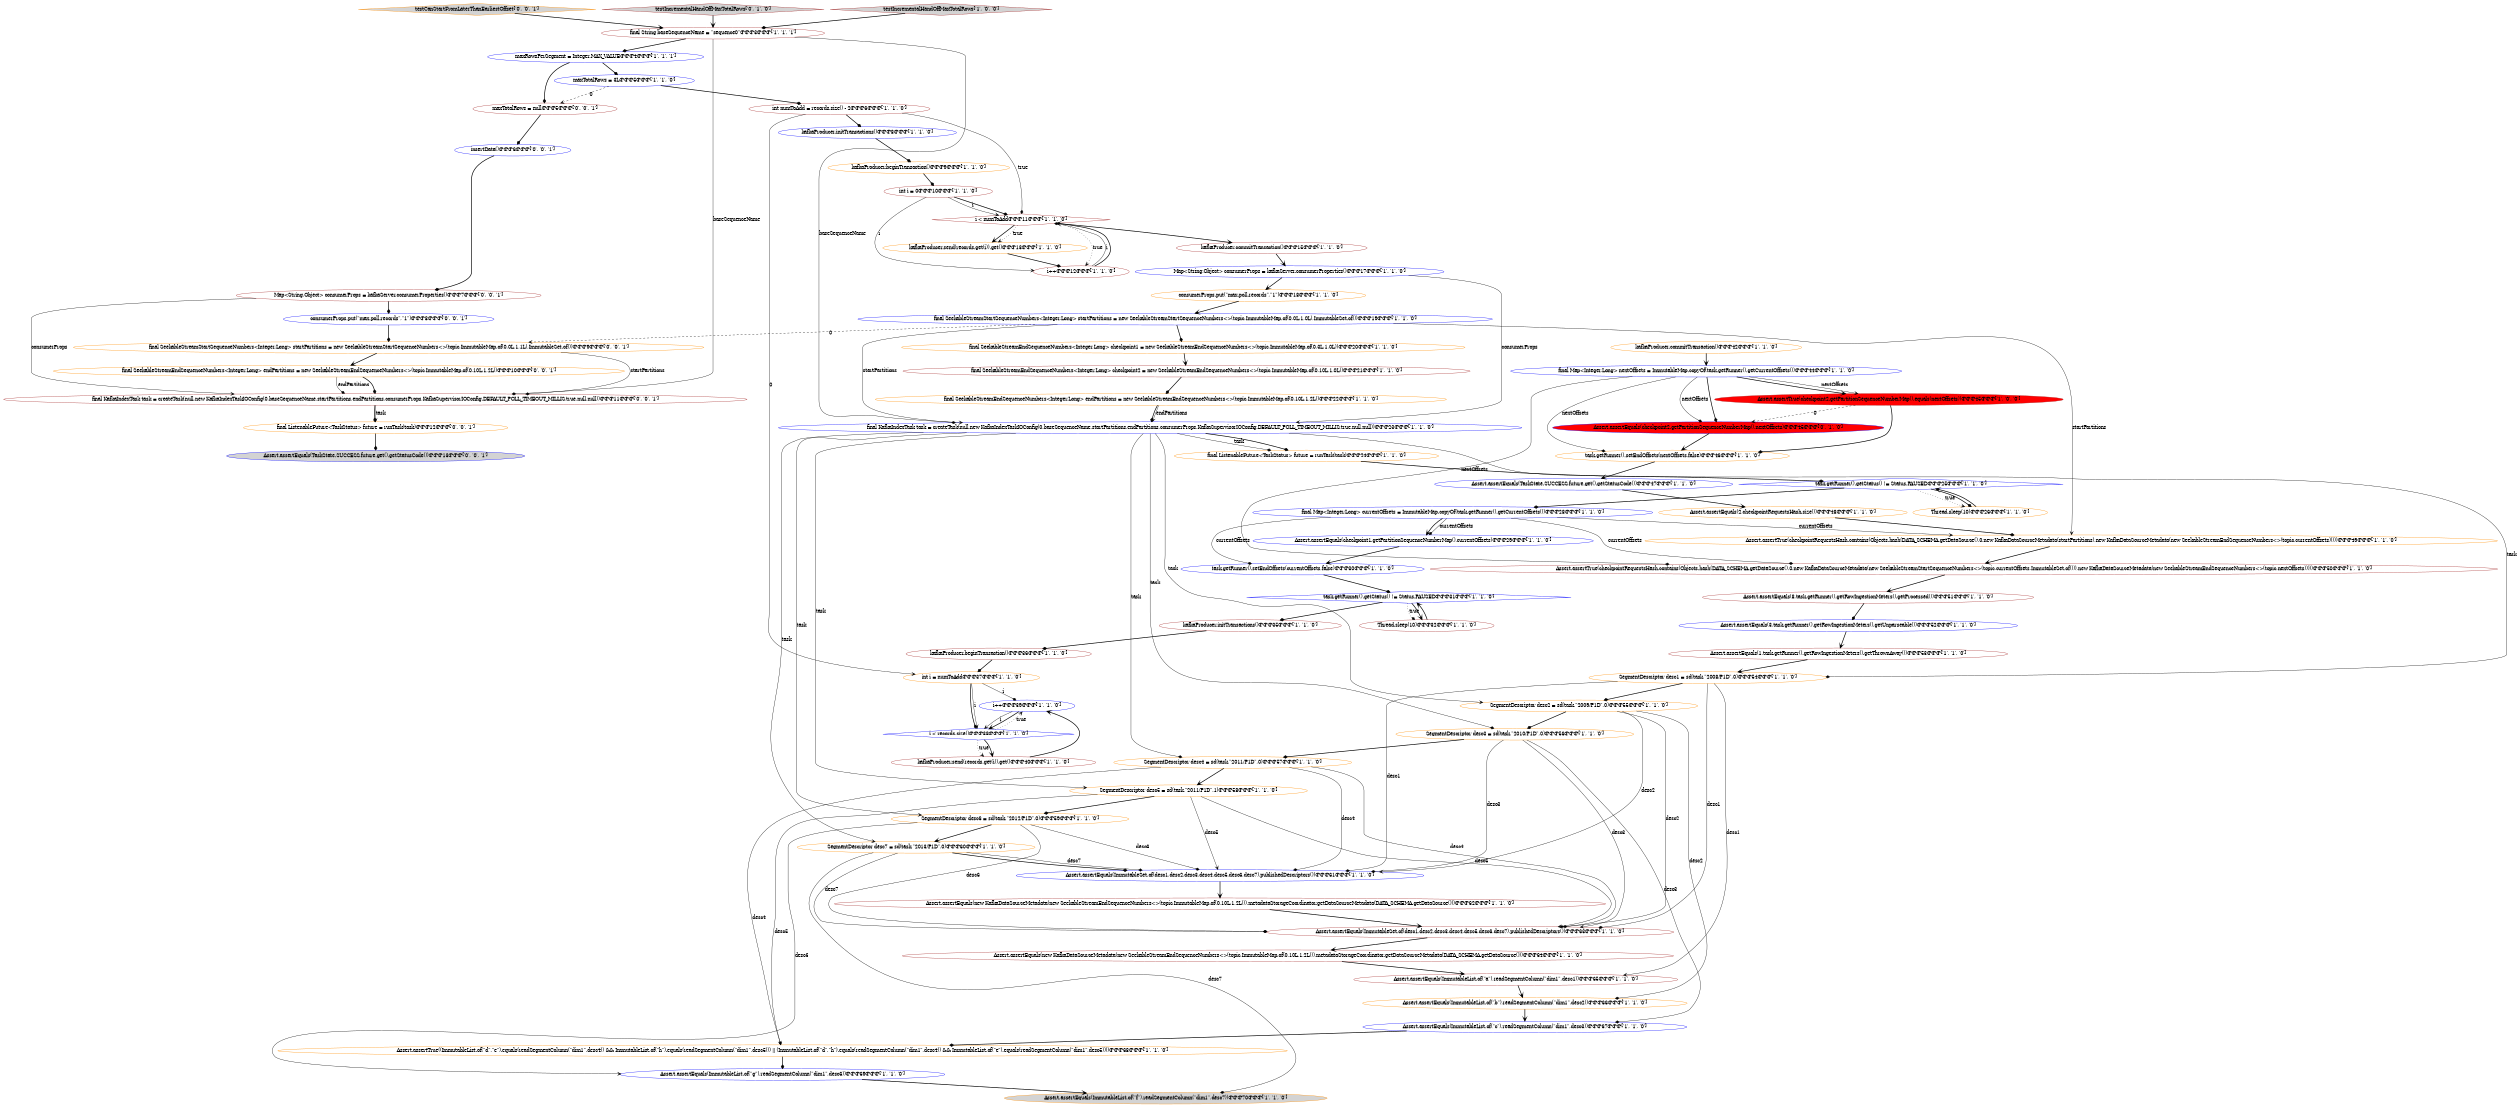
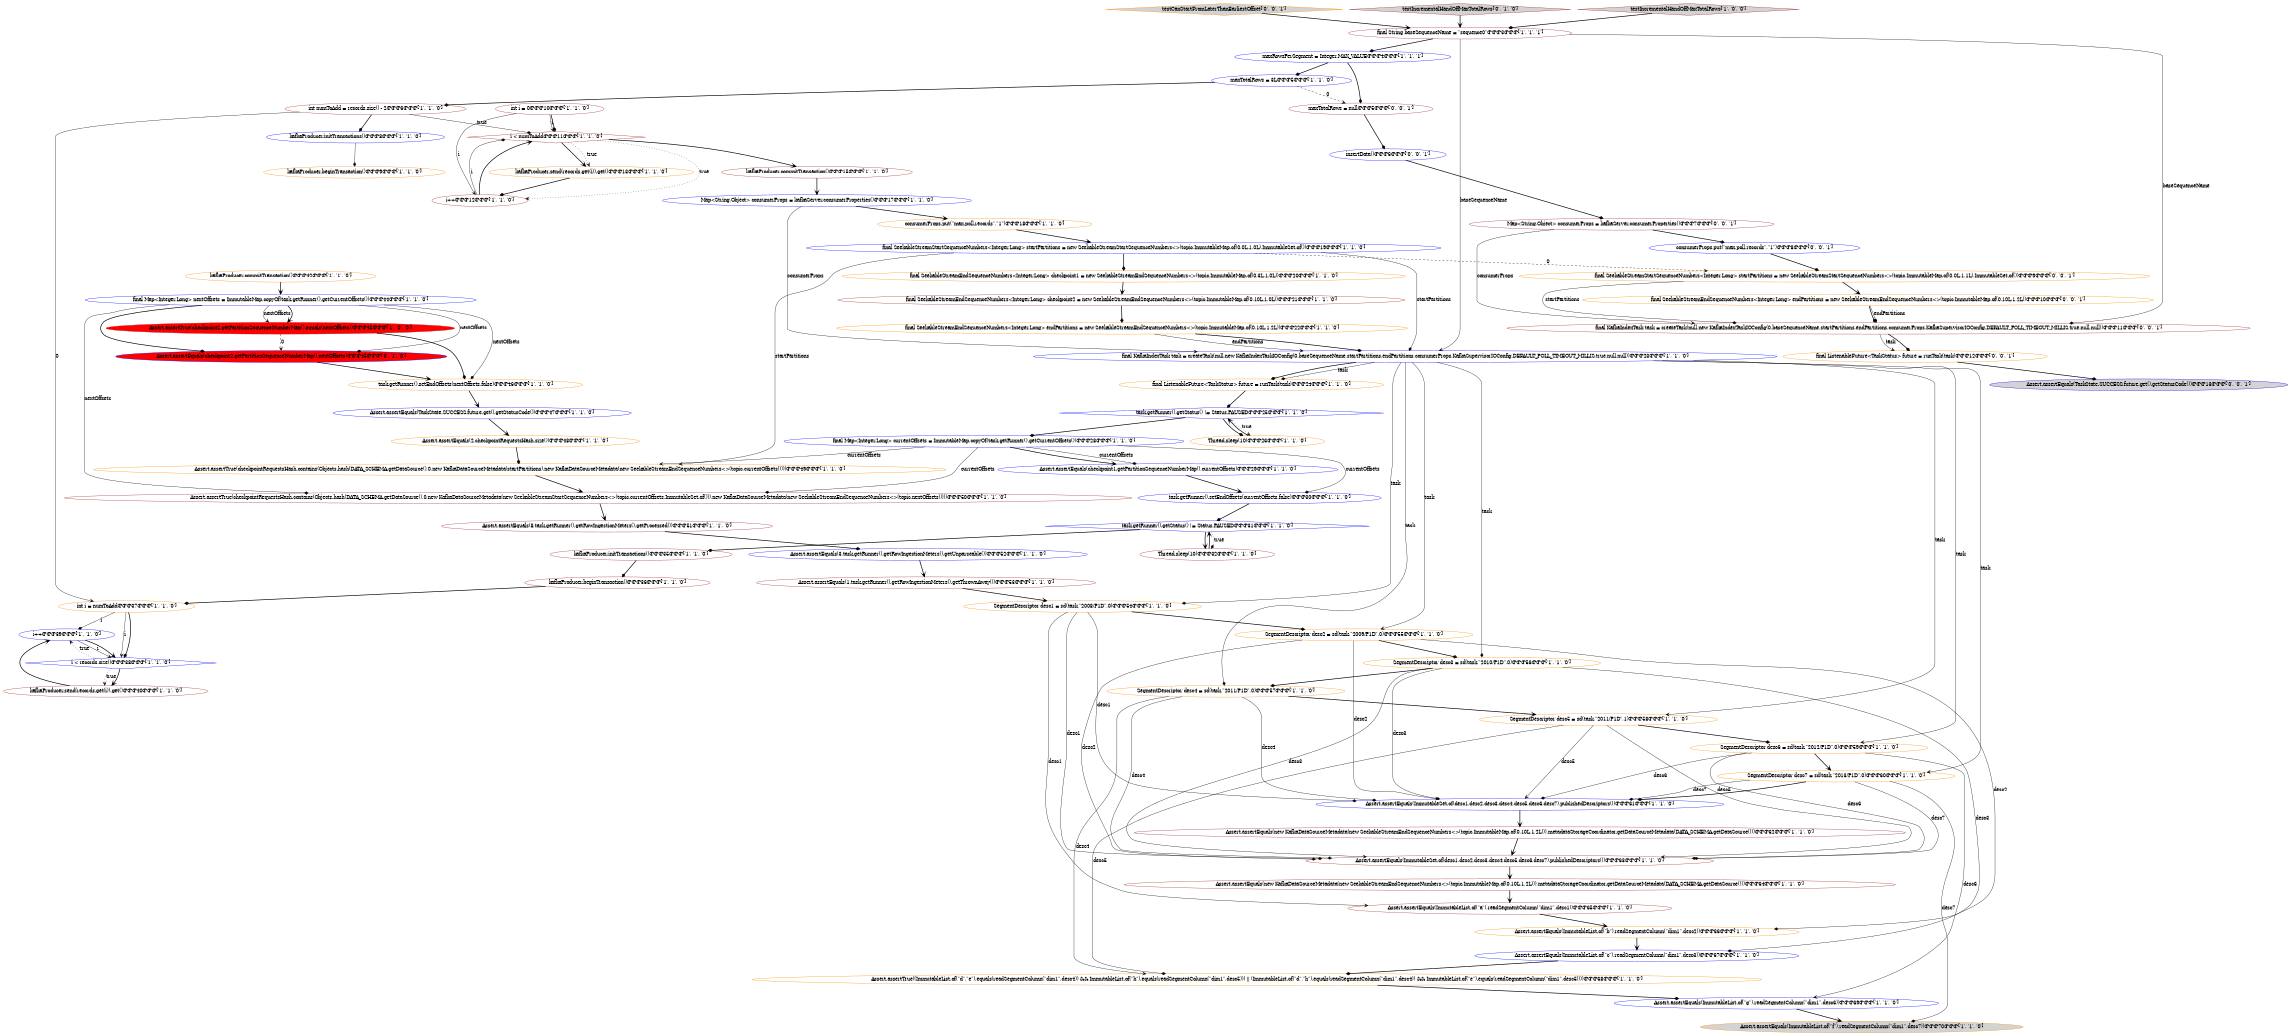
(890, 148) -> (355, 153)
(927, 178) -> none
